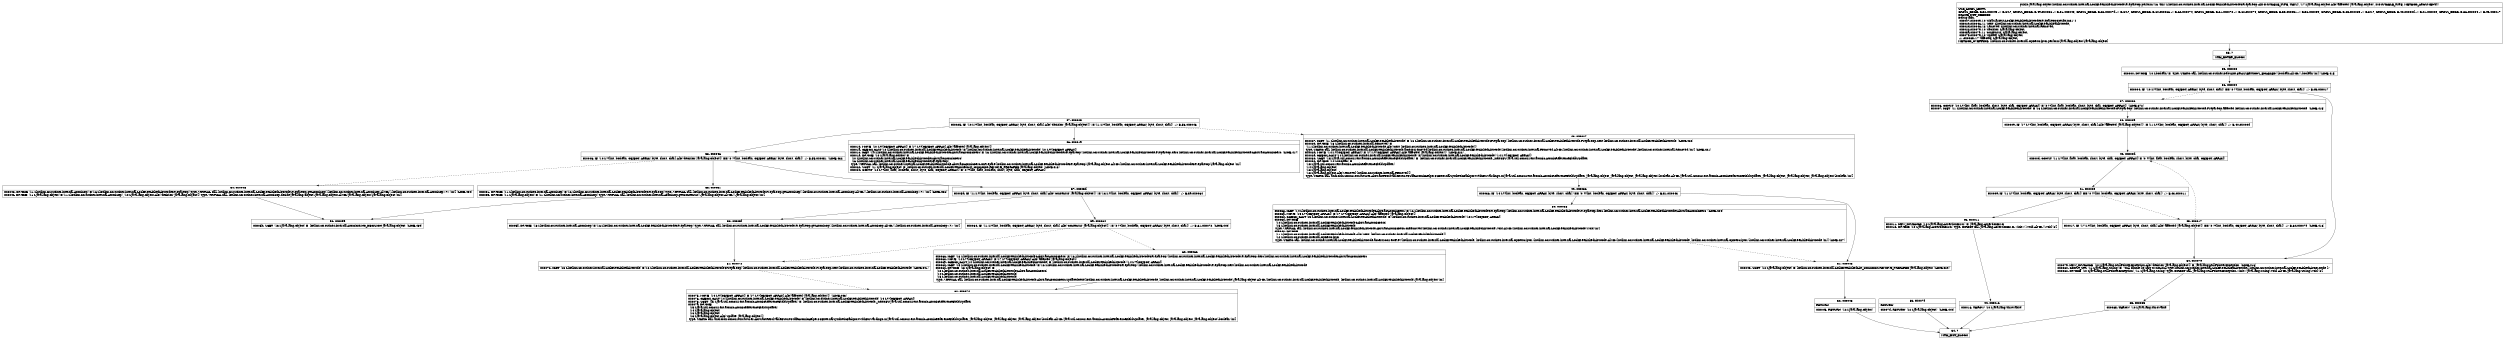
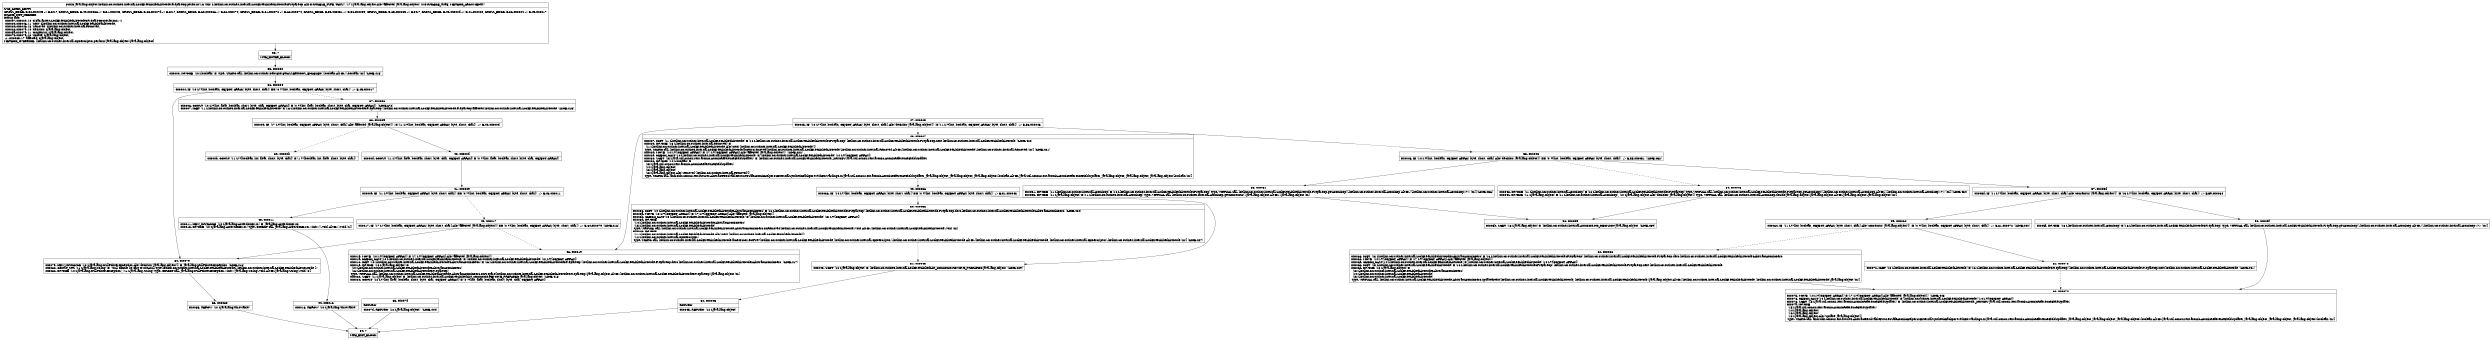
none -> (282, 156)
(2187, 181) -> (519, 239)
(734, 244) -> (2266, 265)
(927, 247) -> (1979, 245)
